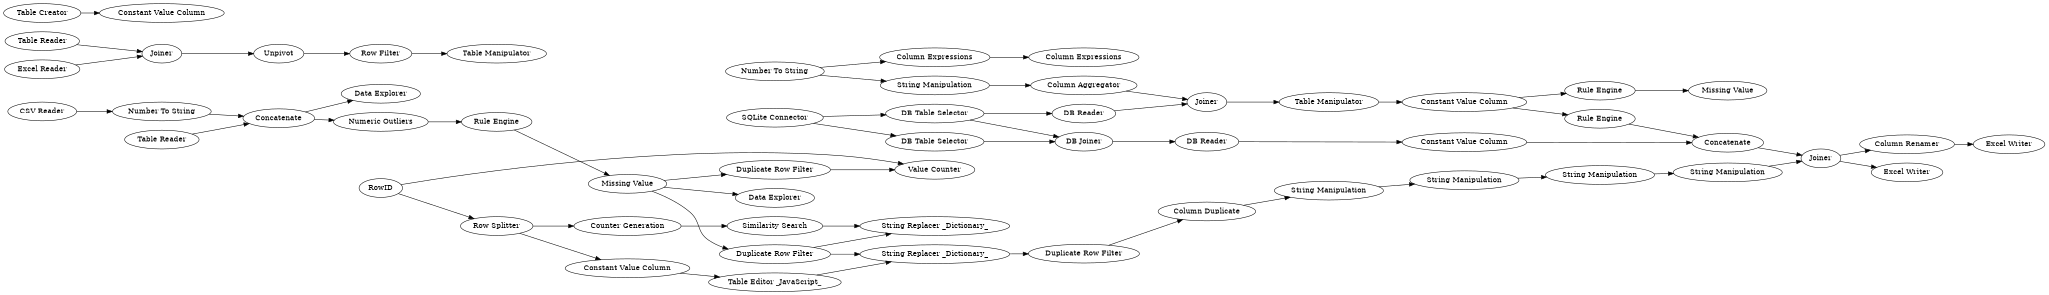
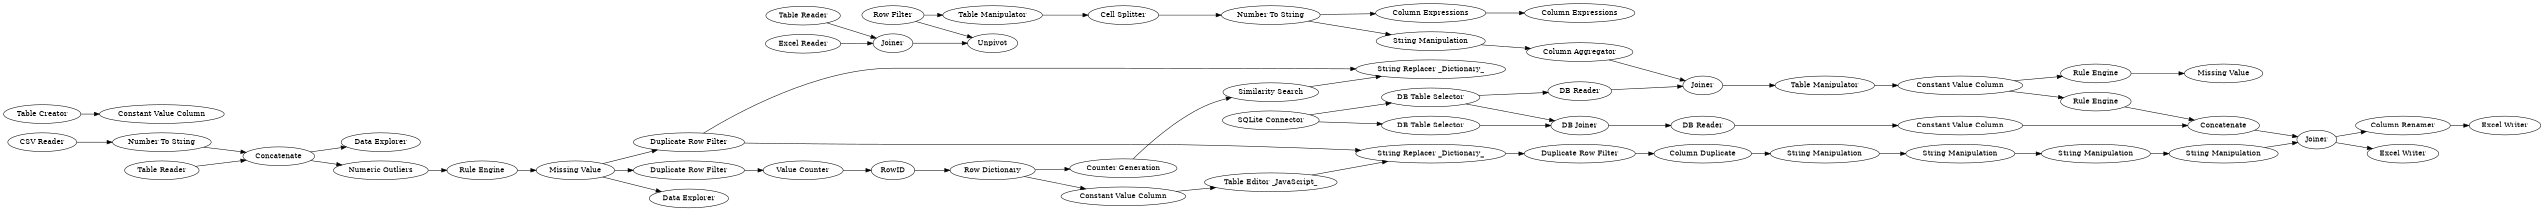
none -> (1123, 15)
(324, 54) -> (942, 29)
(649, 156) -> (854, 170)
(497, 226) -> (993, 170)
